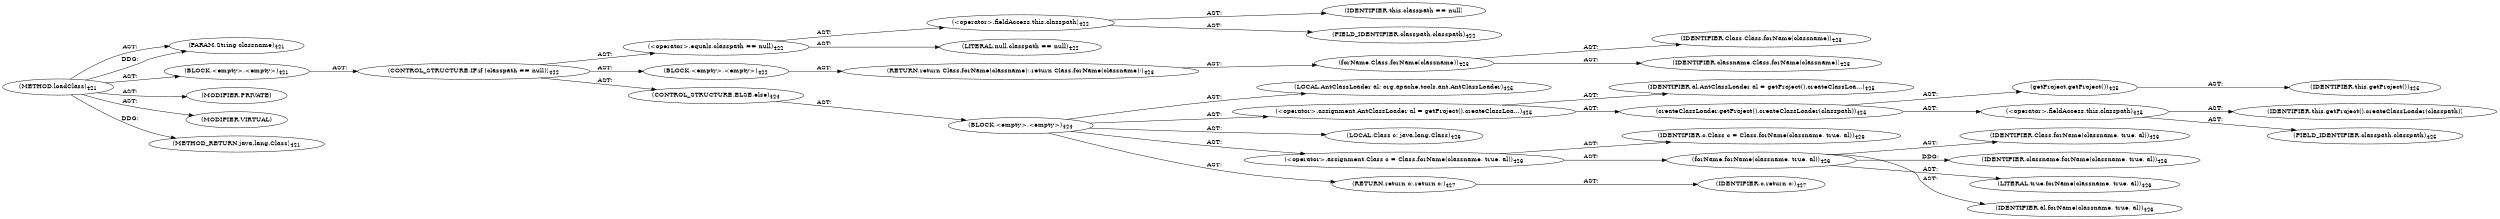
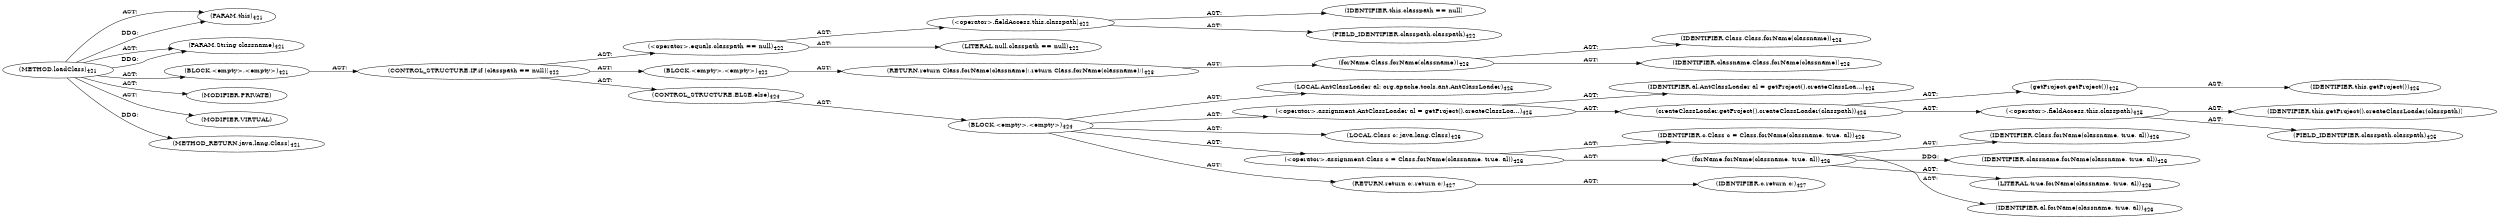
none -> (237, 17)
